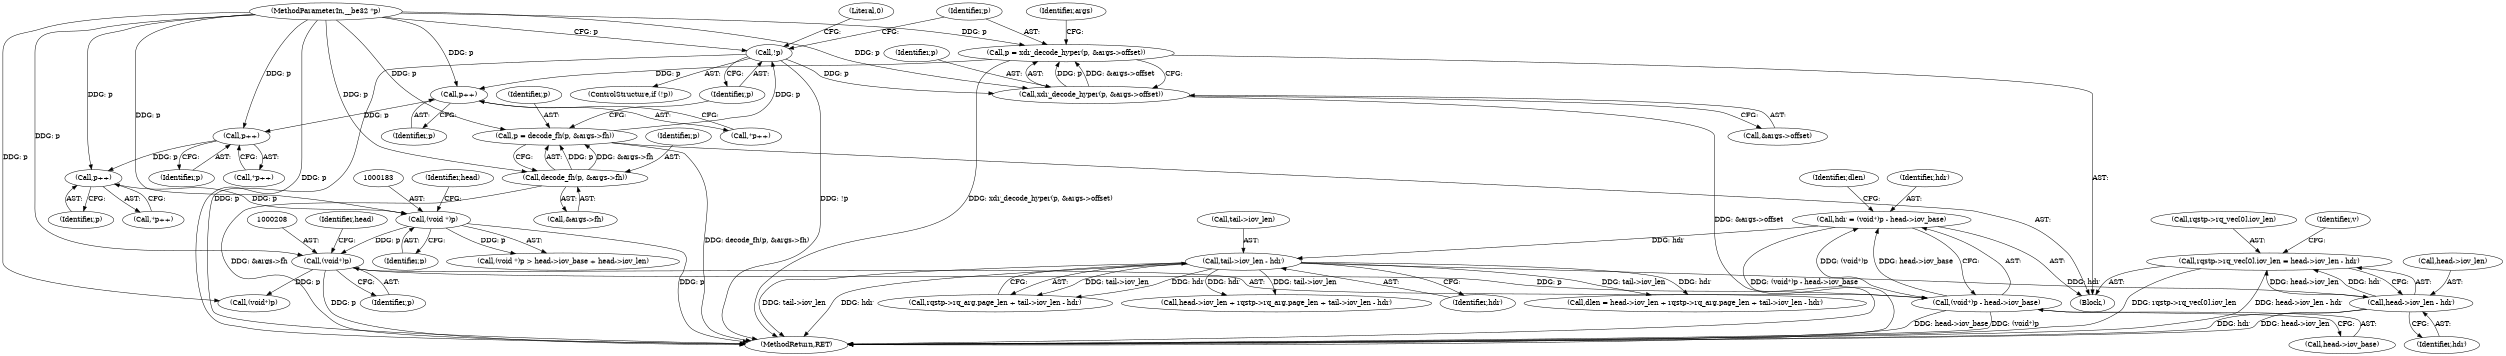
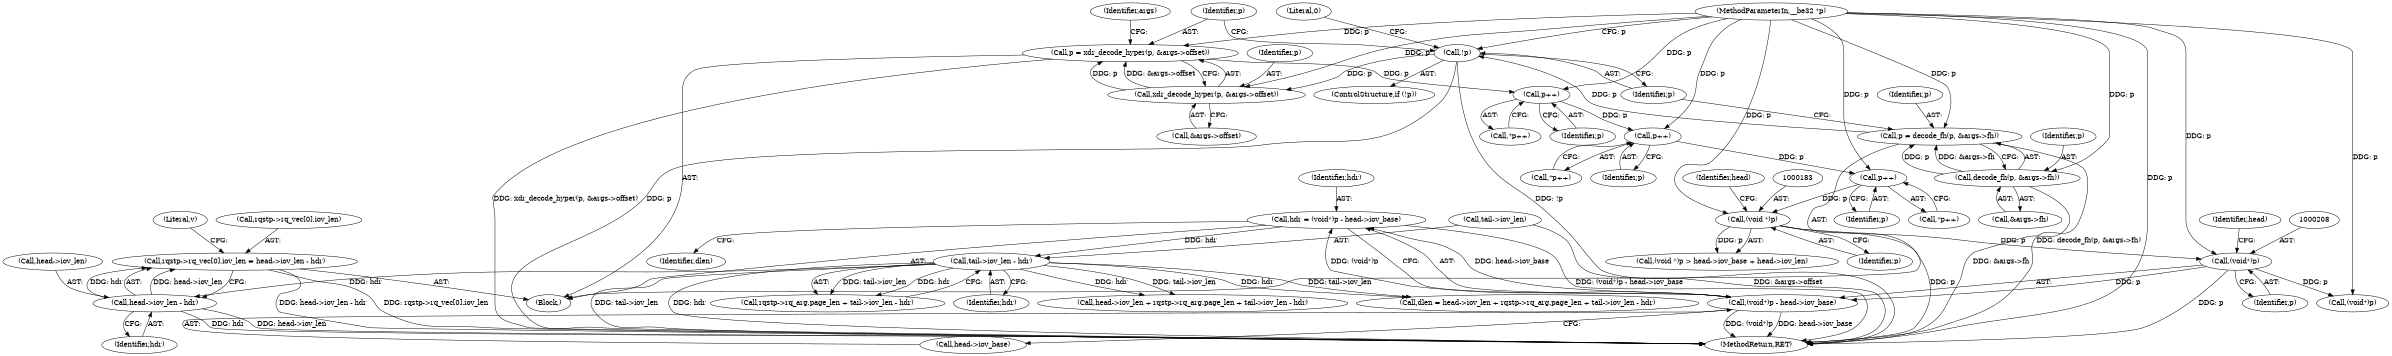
(1859, 197) -> (971, 226)
(2338, 220) -> (180, 220)
(1782, 321) -> (1748, 285)
